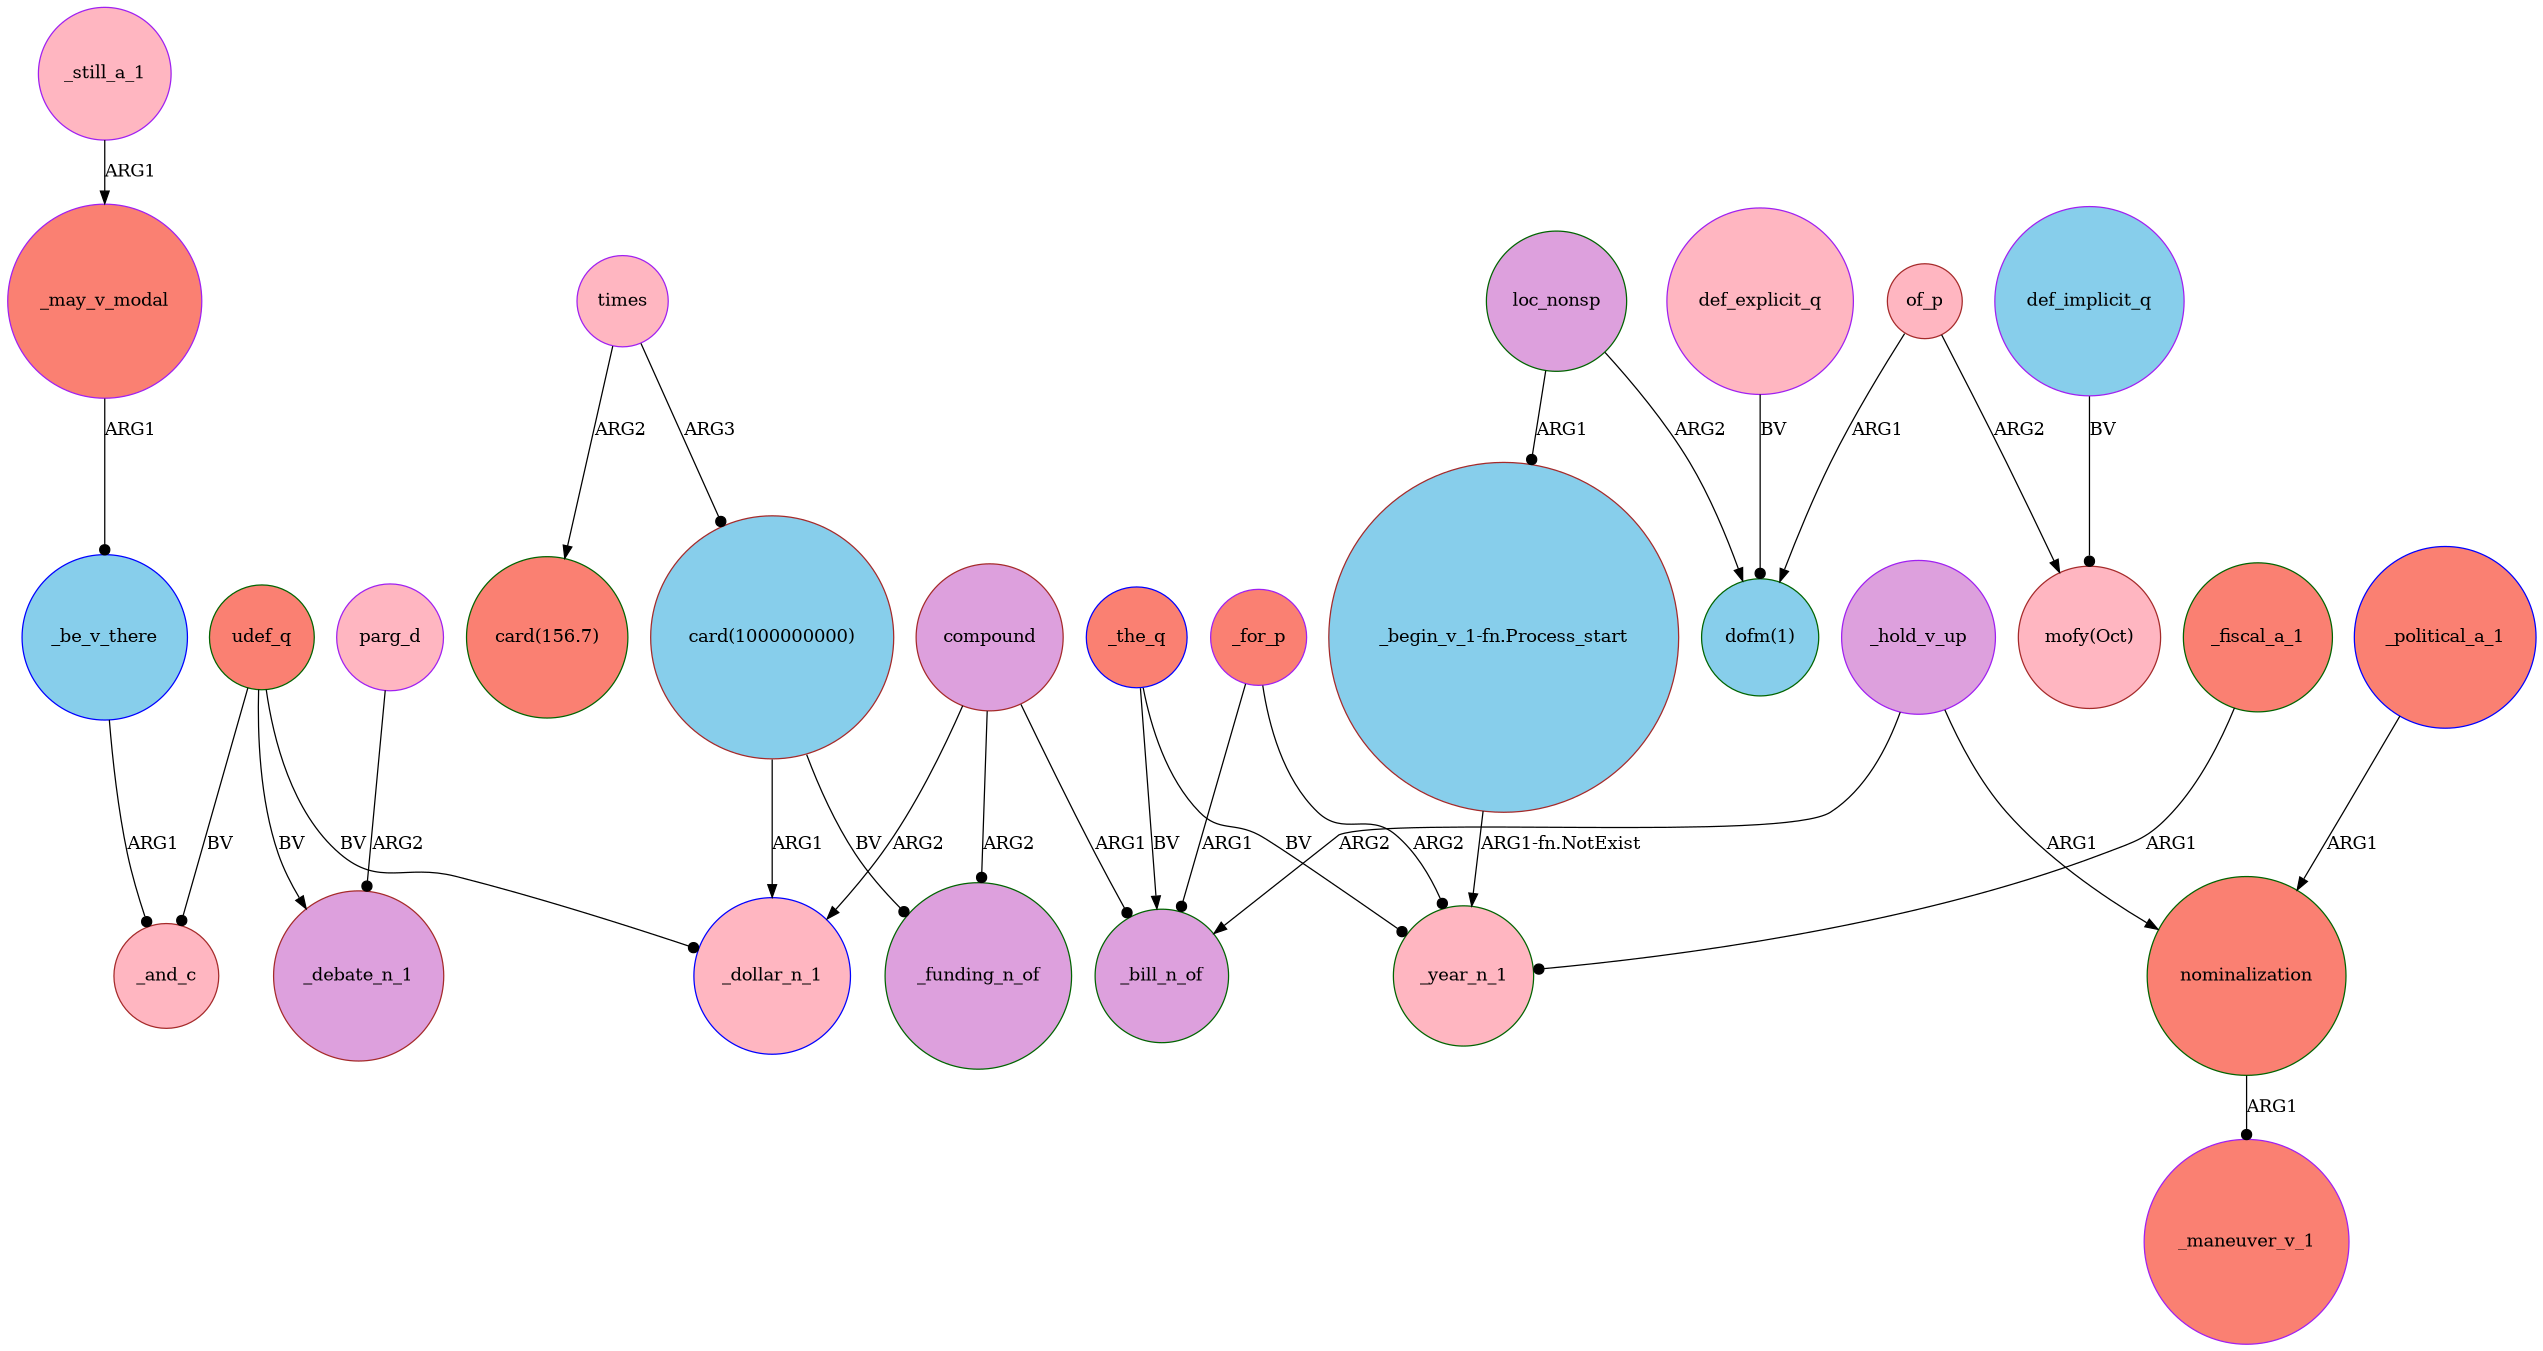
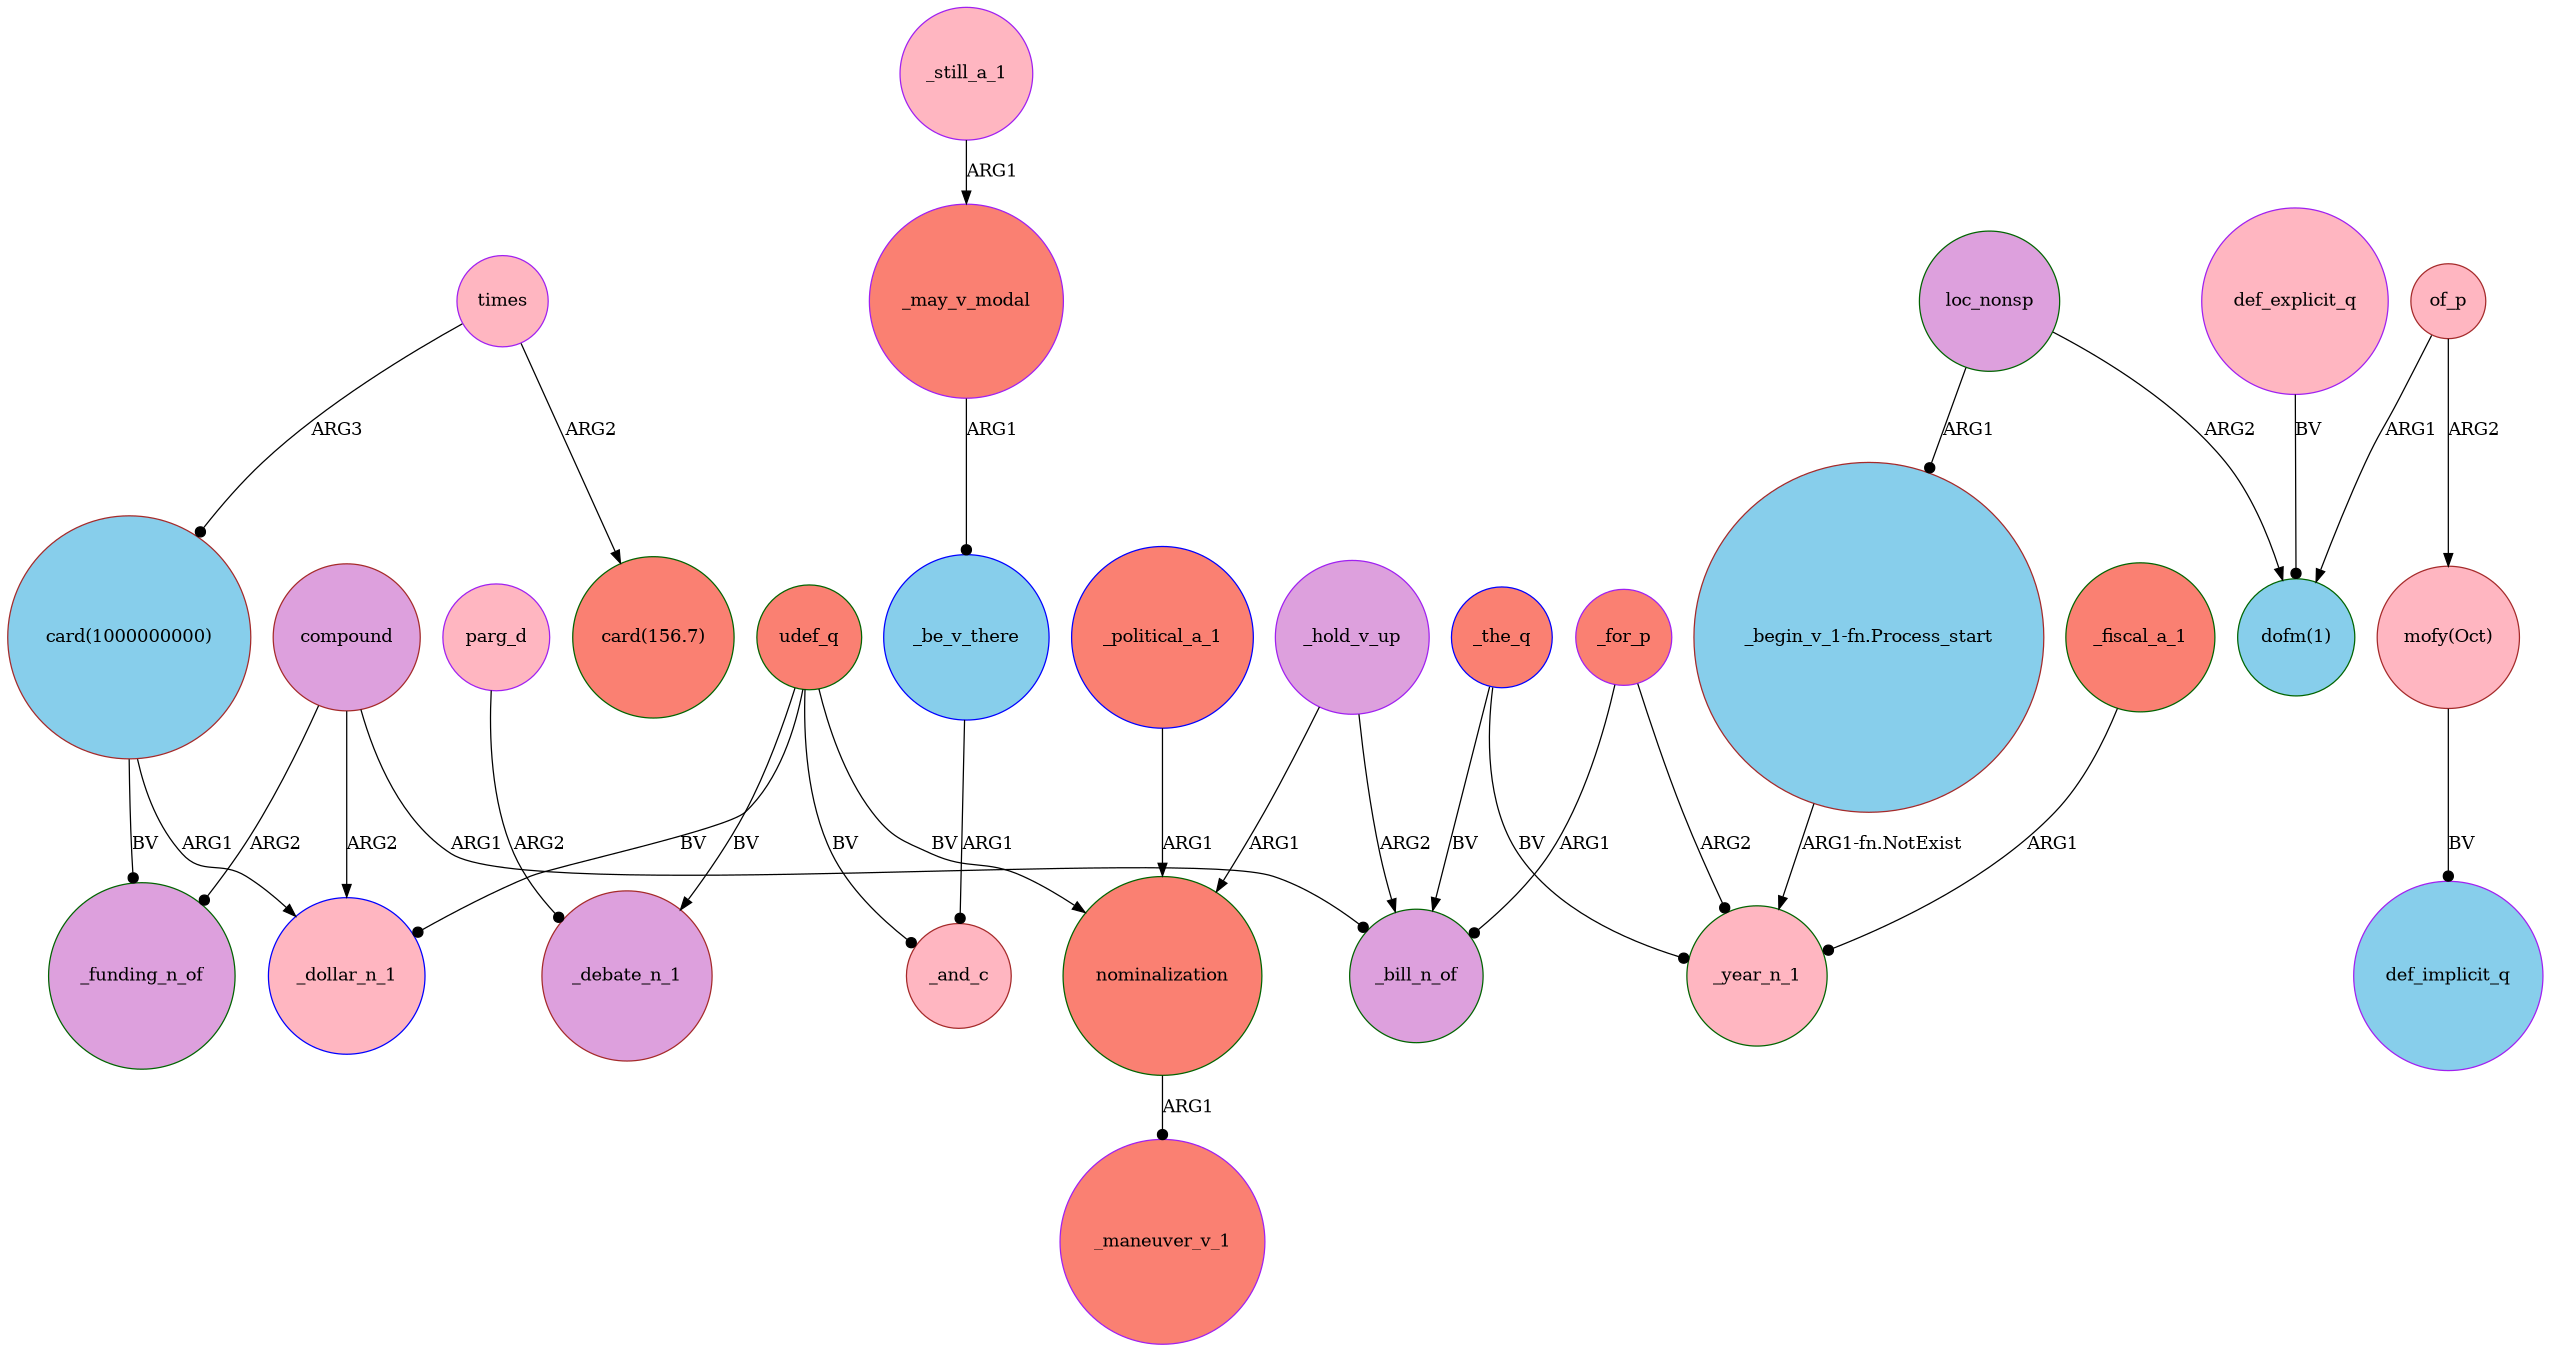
(2089, 476) -> (2448, 790)
none -> (907, 842)
